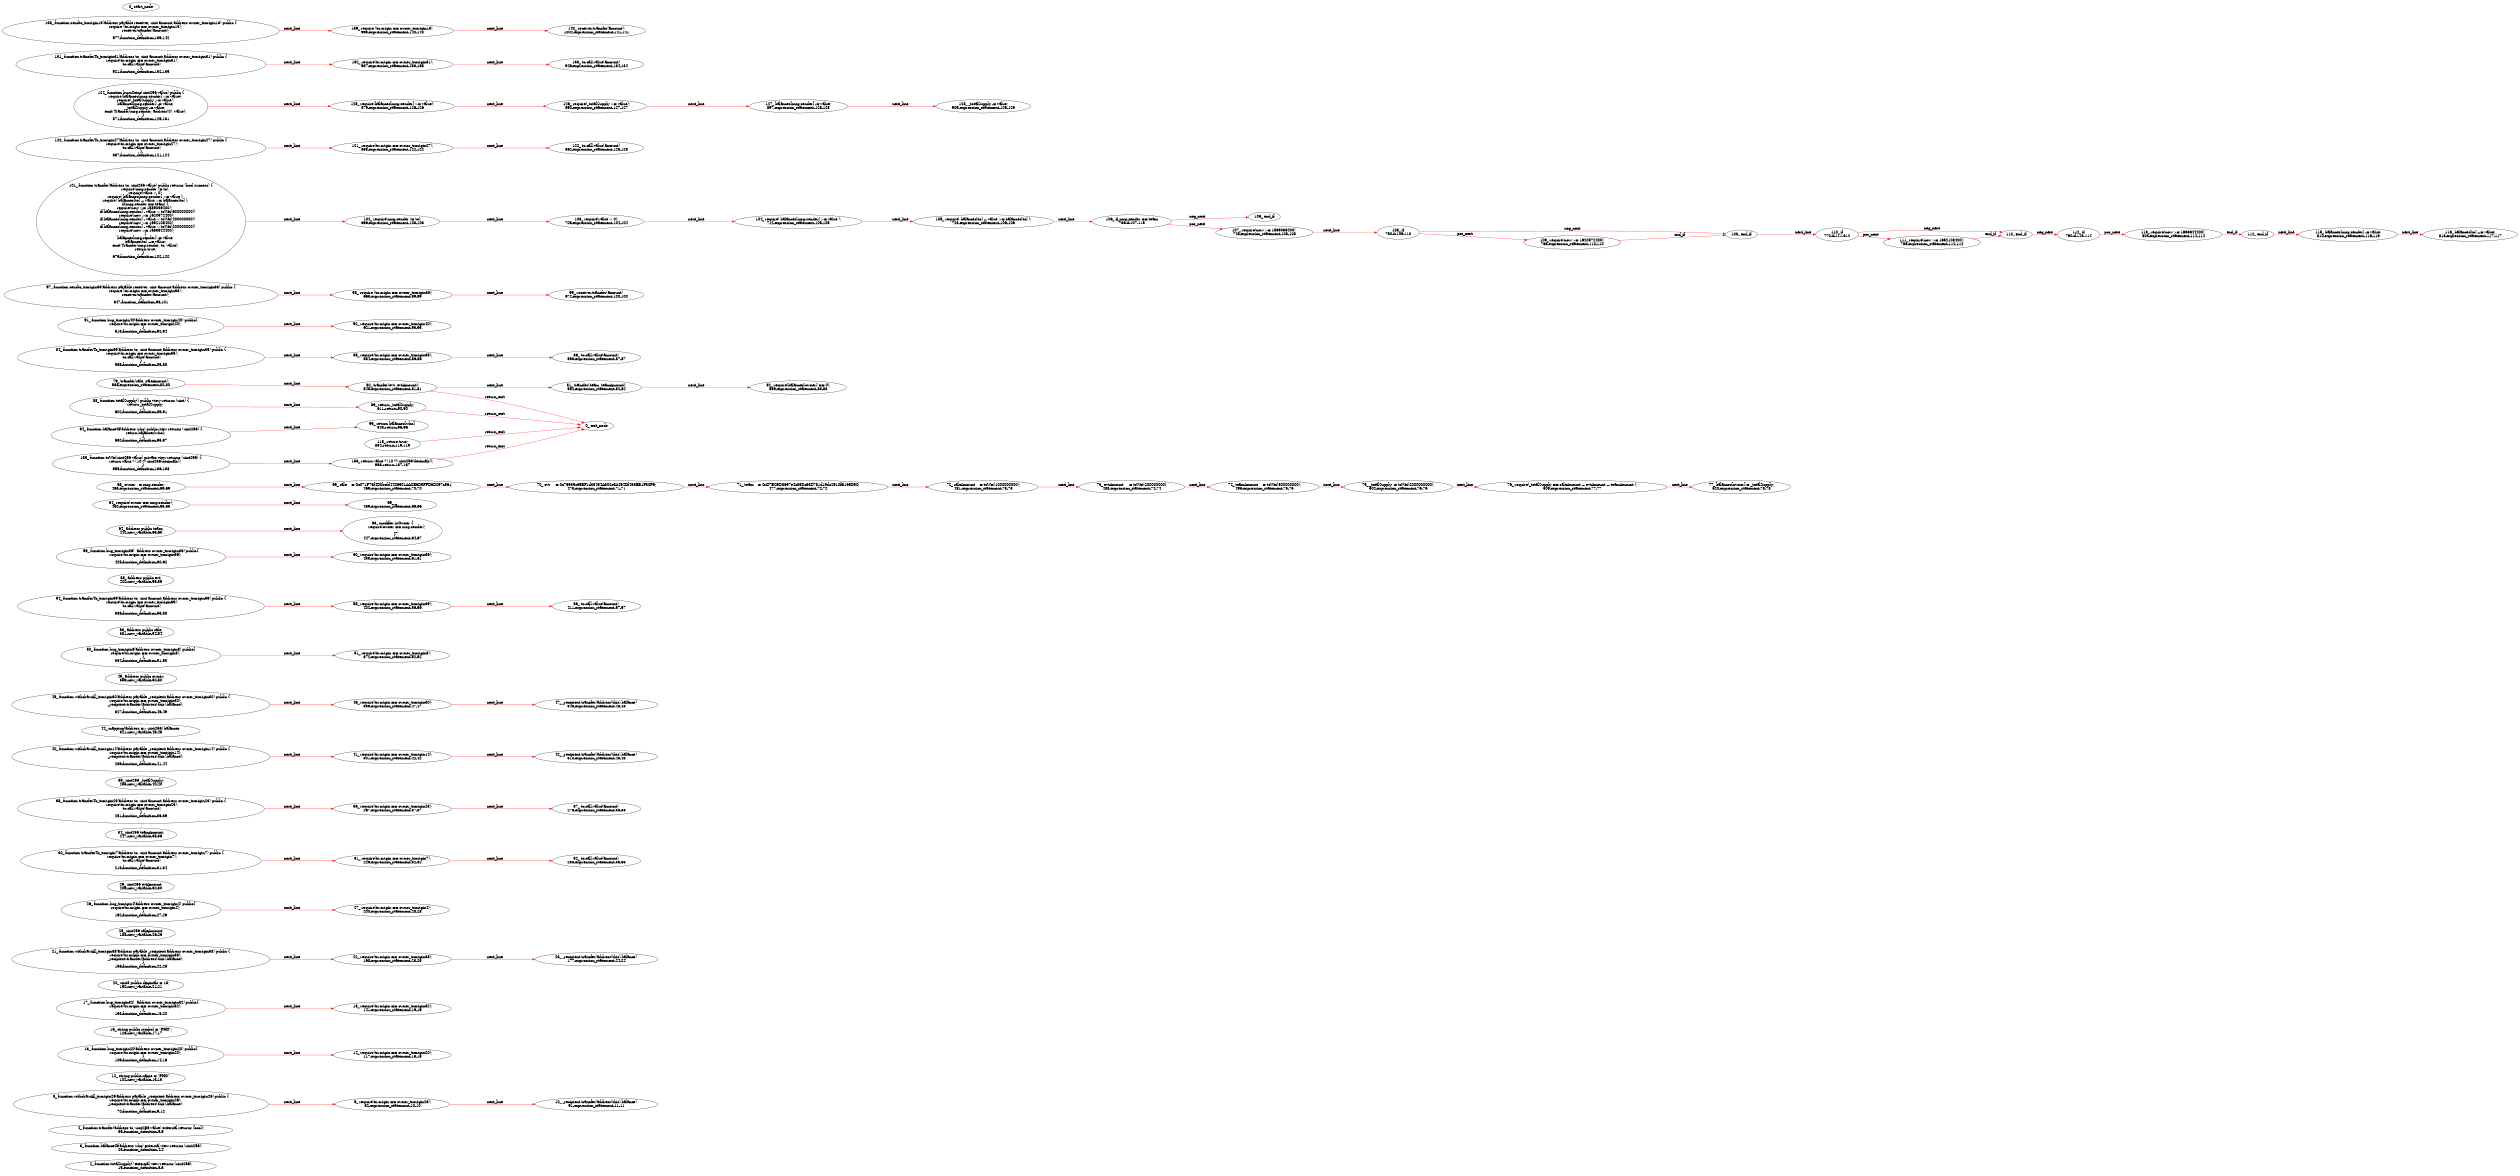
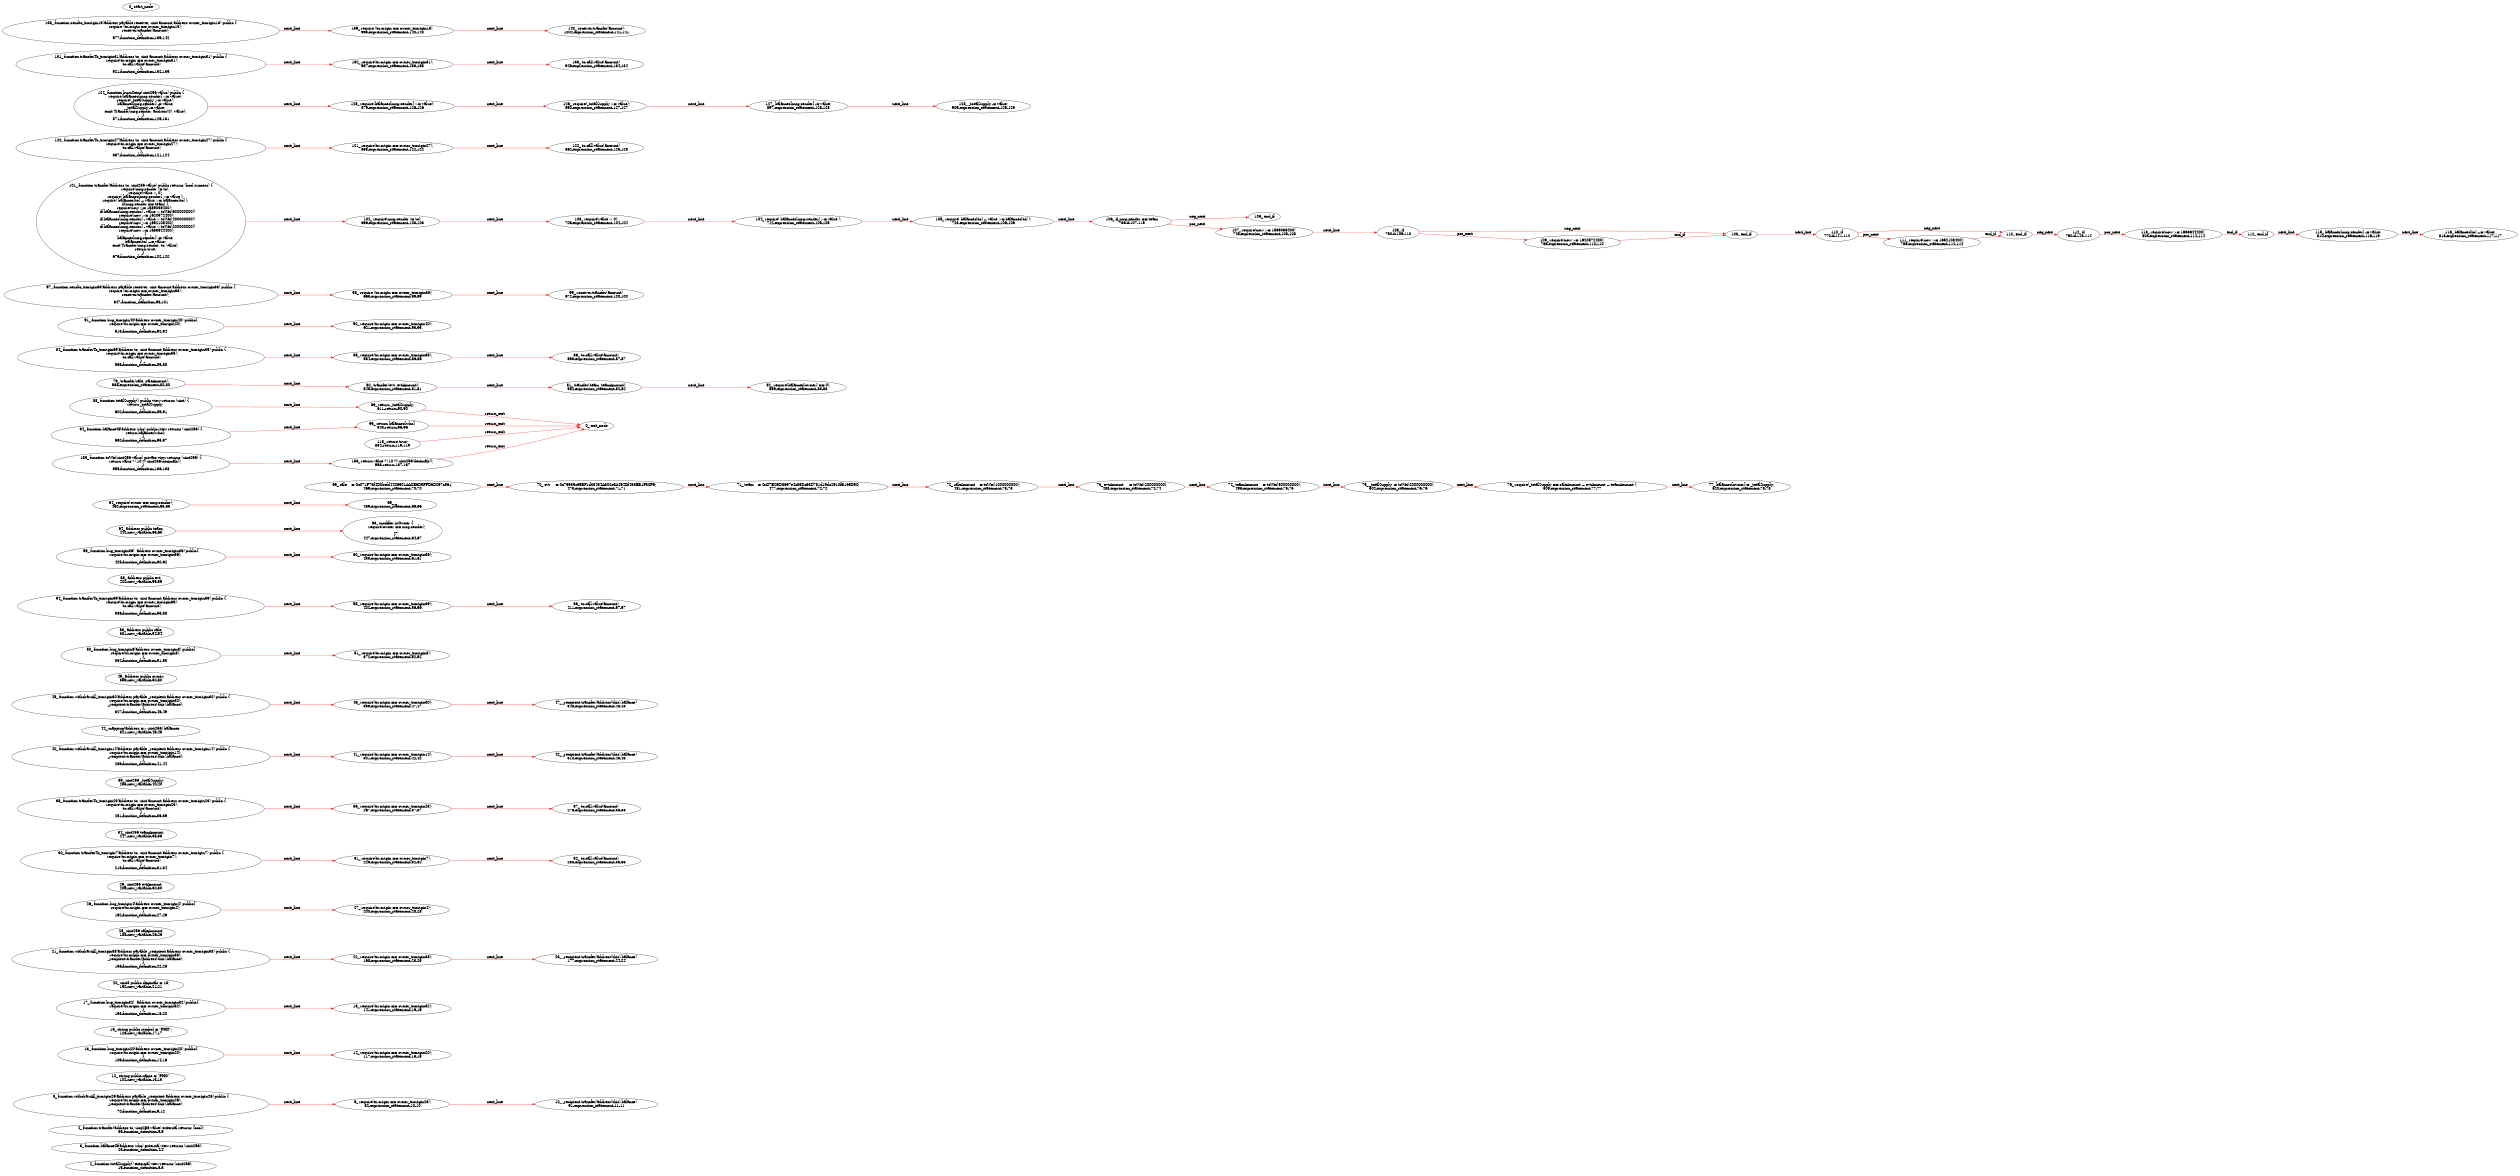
(1837, 234) -> (1837, 234)
(507, 404) -> (503, 426)
(141, 487) -> none
